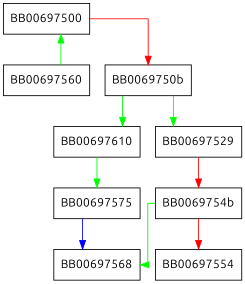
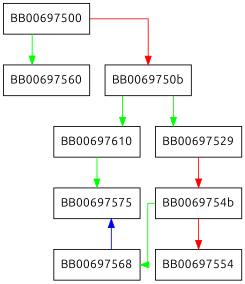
(61, 54) -> (32, 45)
(83, 230) -> (111, 238)
